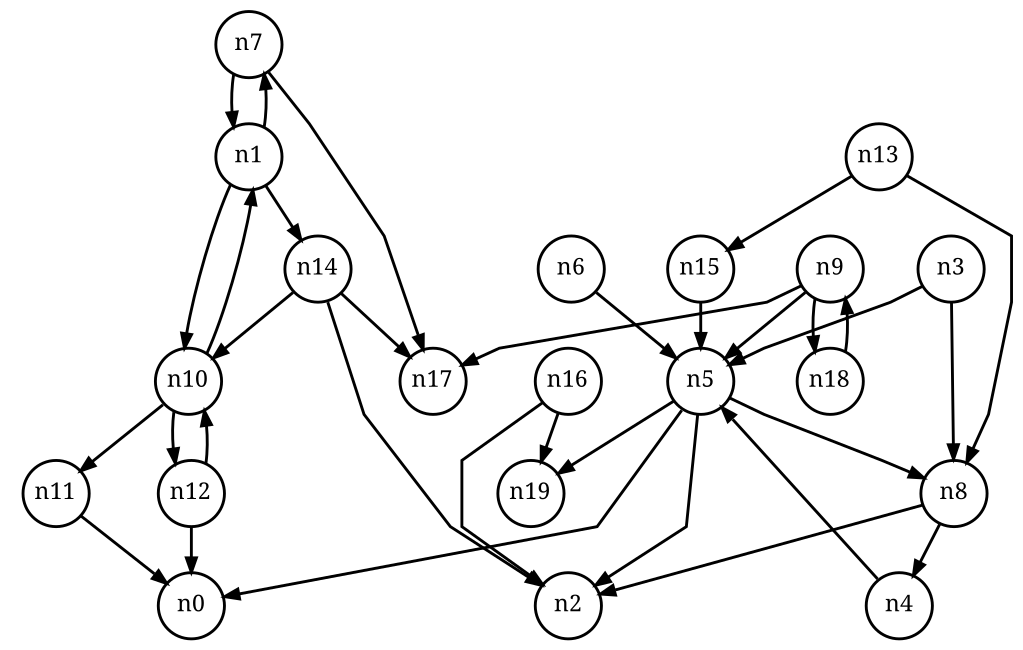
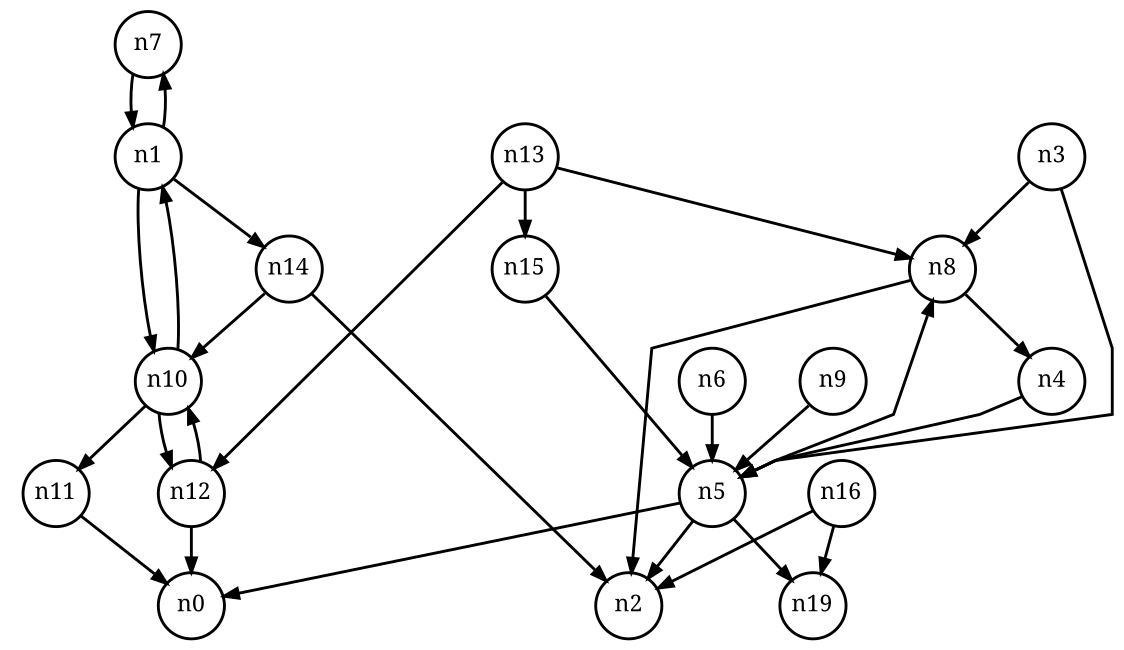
none -> (370, 313)
(433, 381) -> none
(830, 381) -> none
